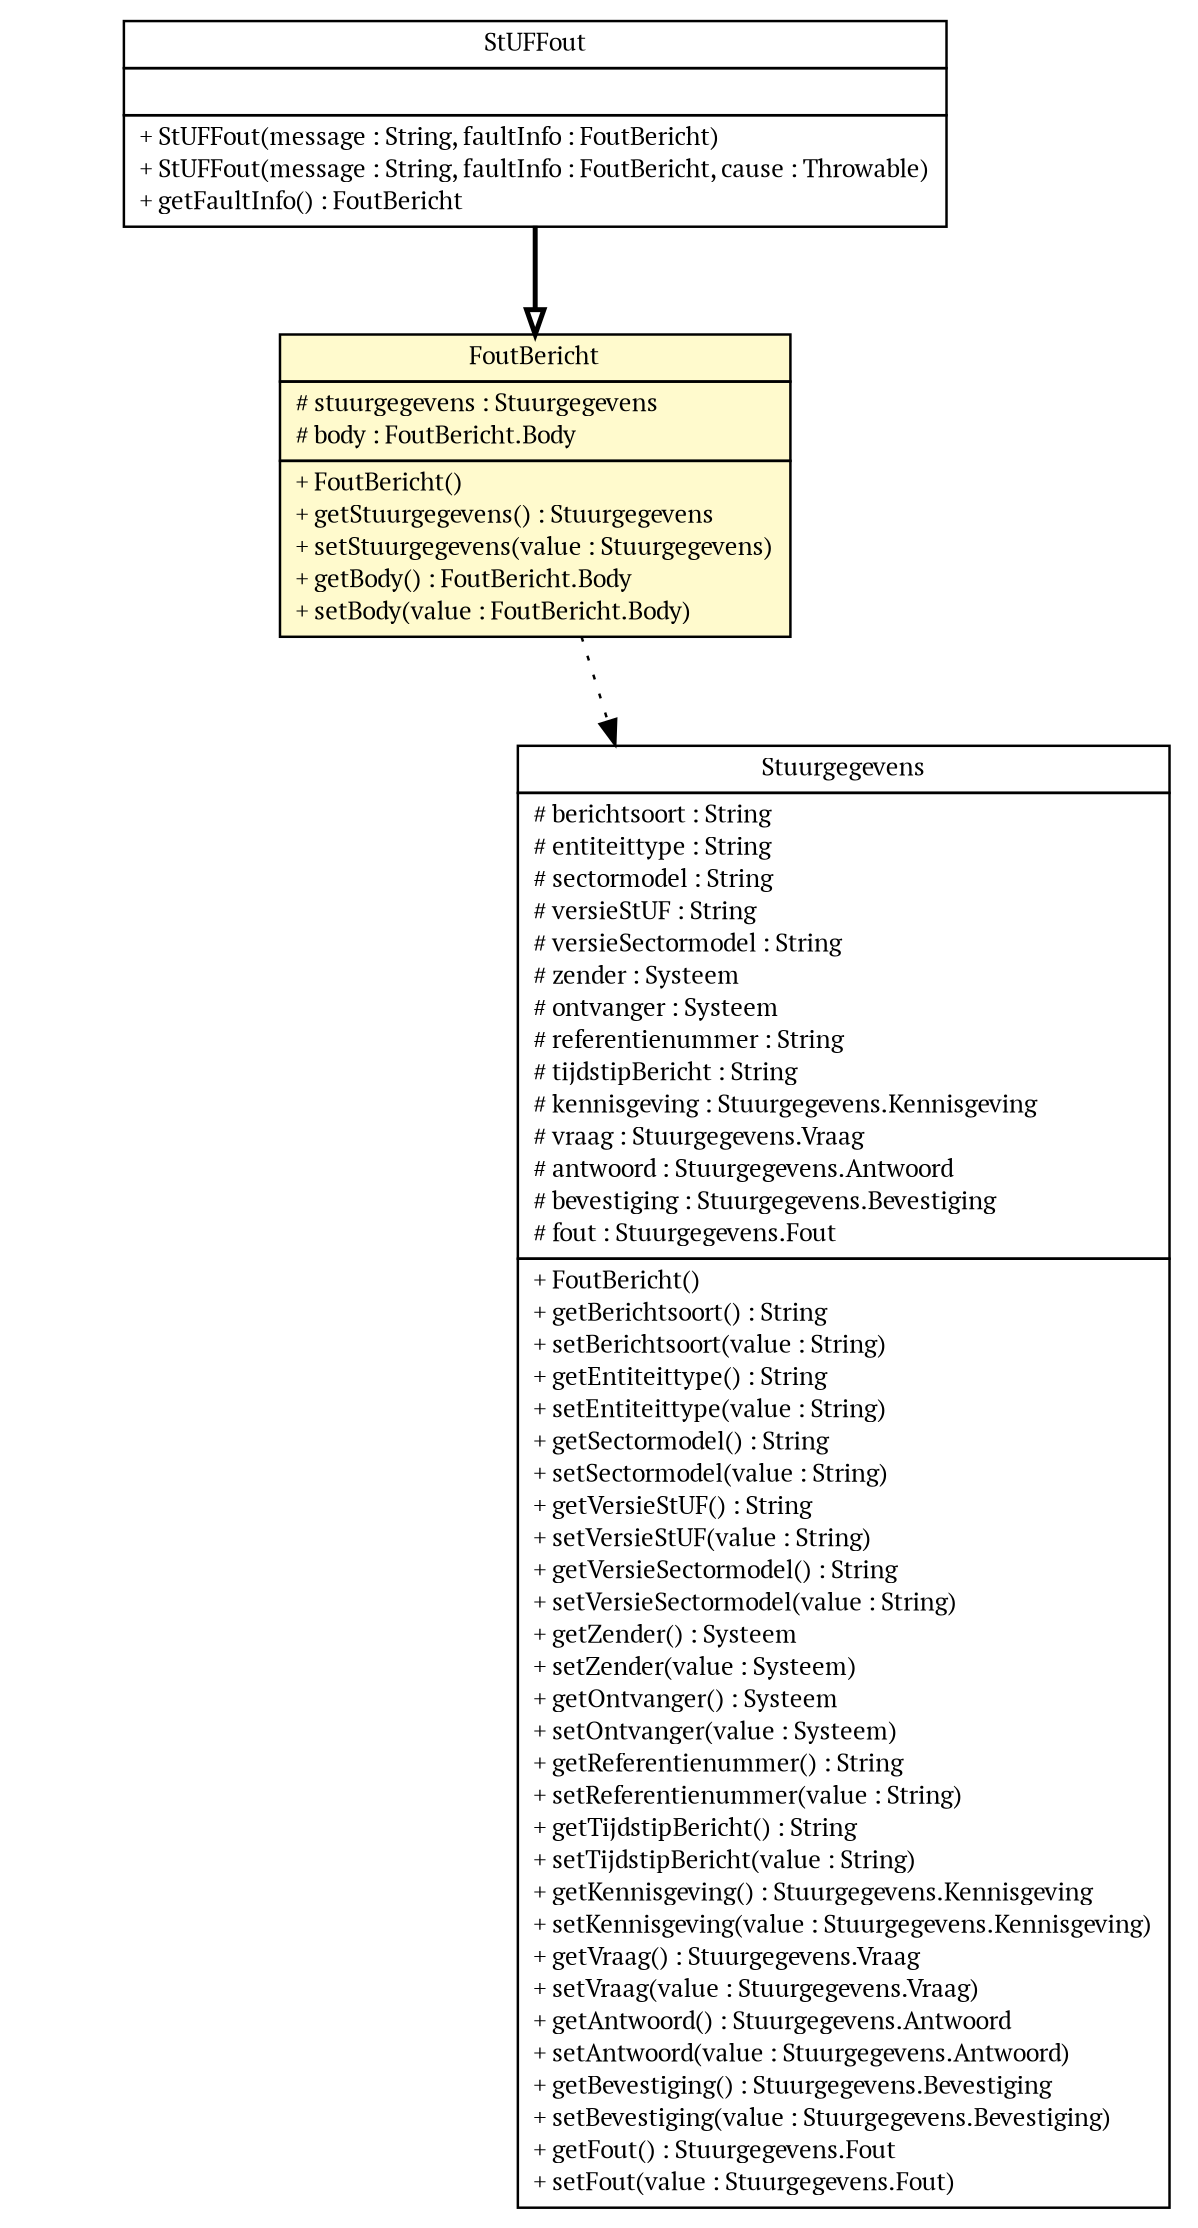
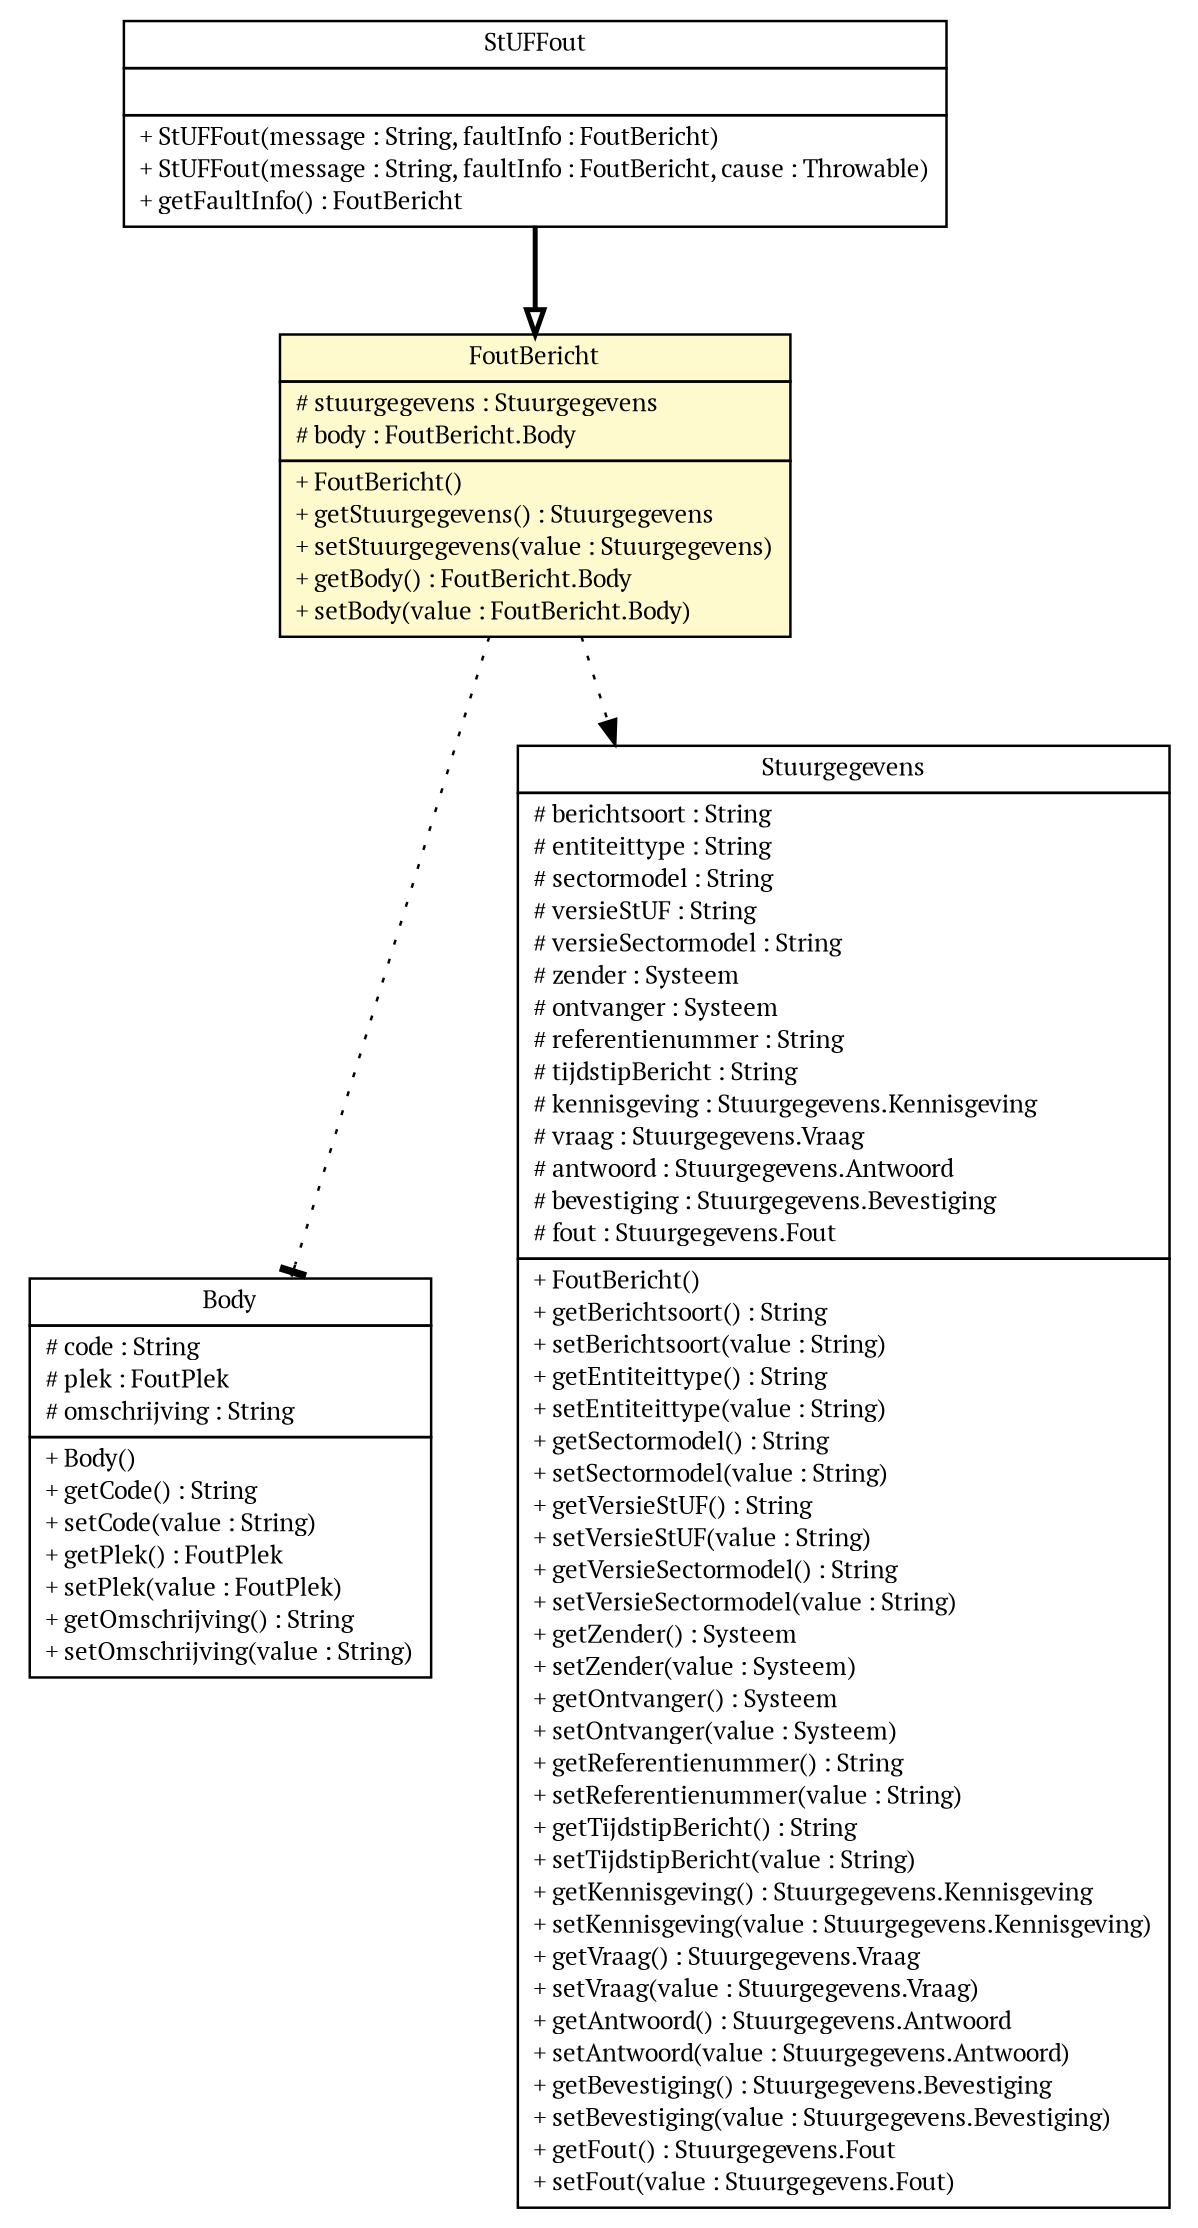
none -> (230, 1477)
